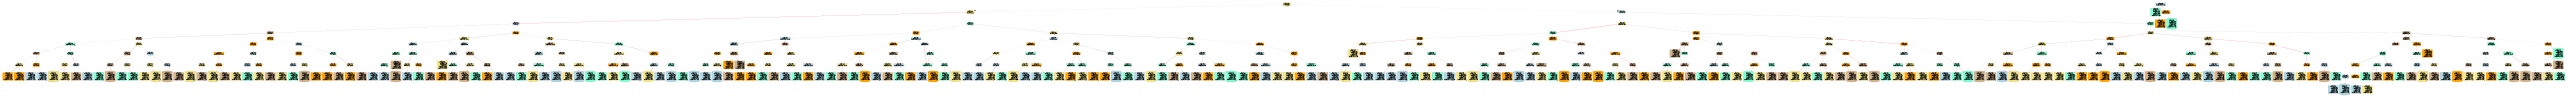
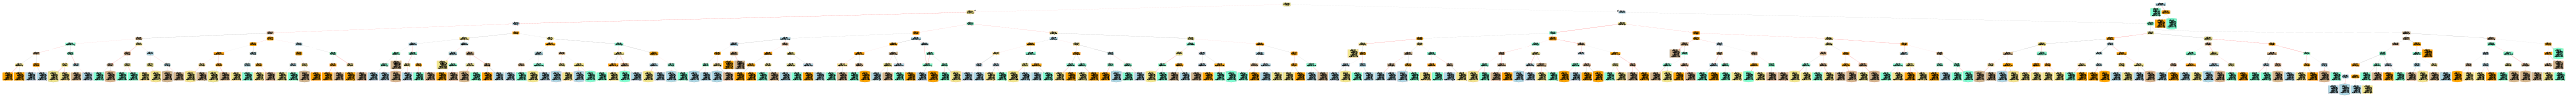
(550, 44) -> (550, 44)
